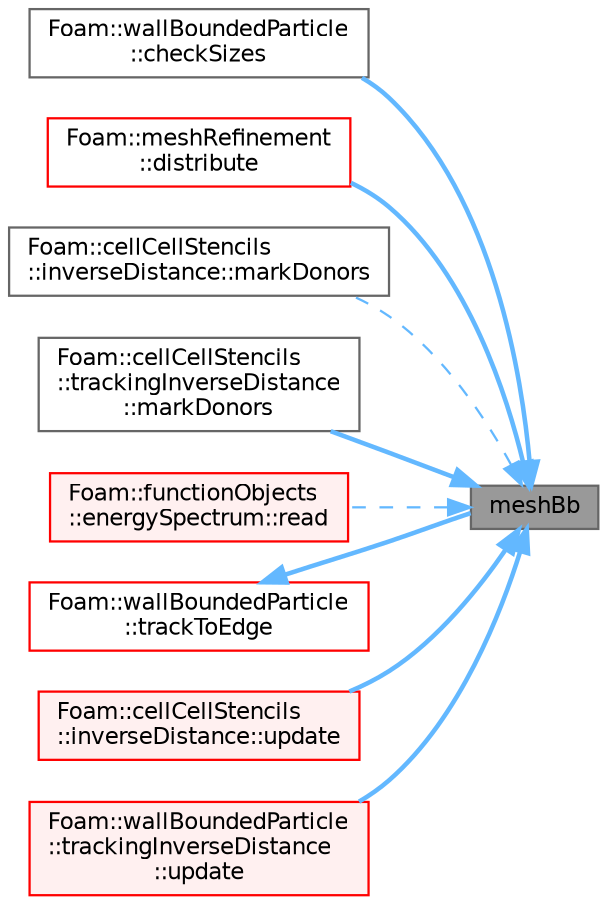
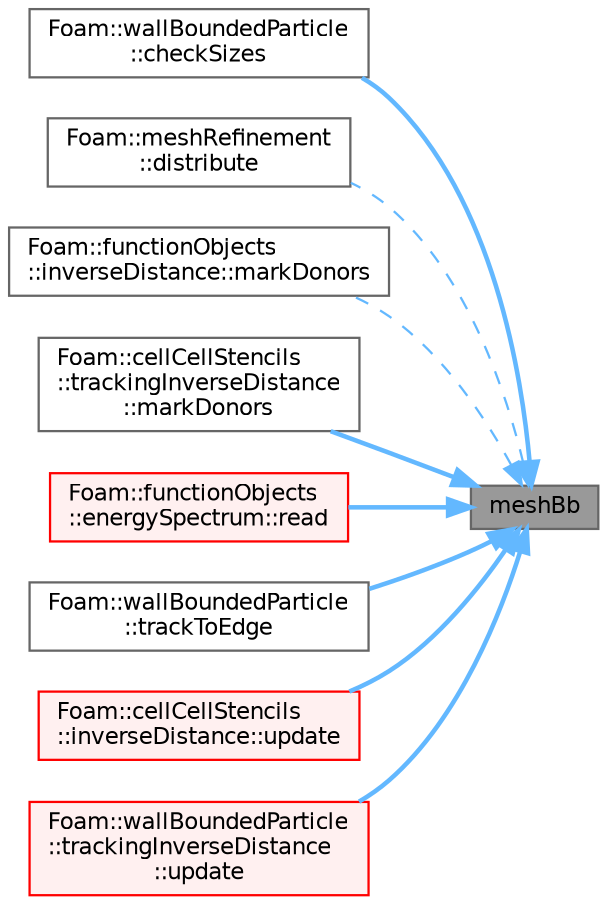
(199, 152) -> (199, 152)
(199, 262) -> (199, 262)
(464, 304) -> (464, 304)
(398, 507) -> (398, 507)
(378, 545) -> (431, 567)
(199, 617) -> (199, 617)
